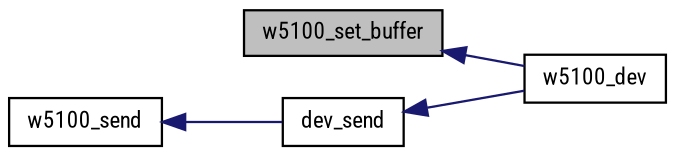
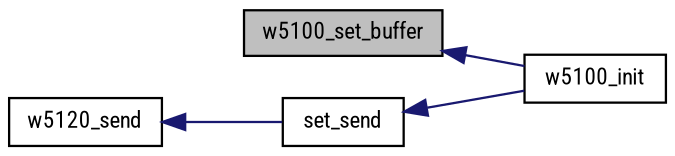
(595, 79) -> (595, 79)
(86, 122) -> (86, 122)
(343, 122) -> (343, 122)
